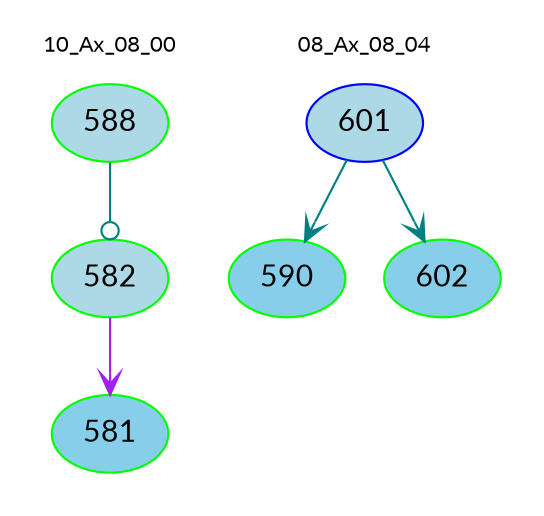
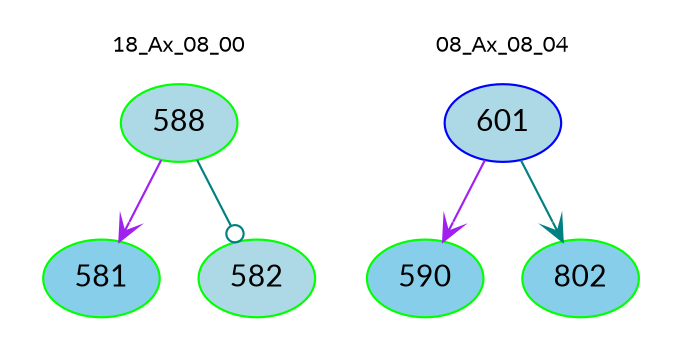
(110, 46) -> (179, 46)
(331, 191) -> (469, 191)
(442, 278) -> (581, 278)
(110, 346) -> (145, 191)
